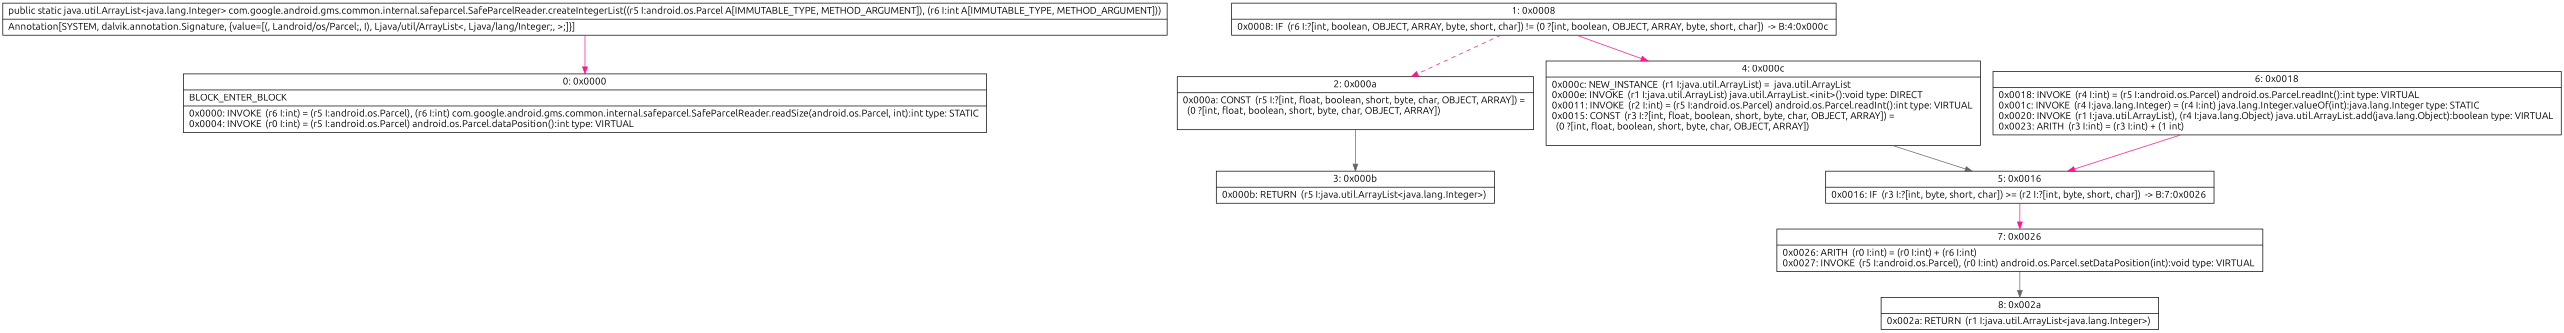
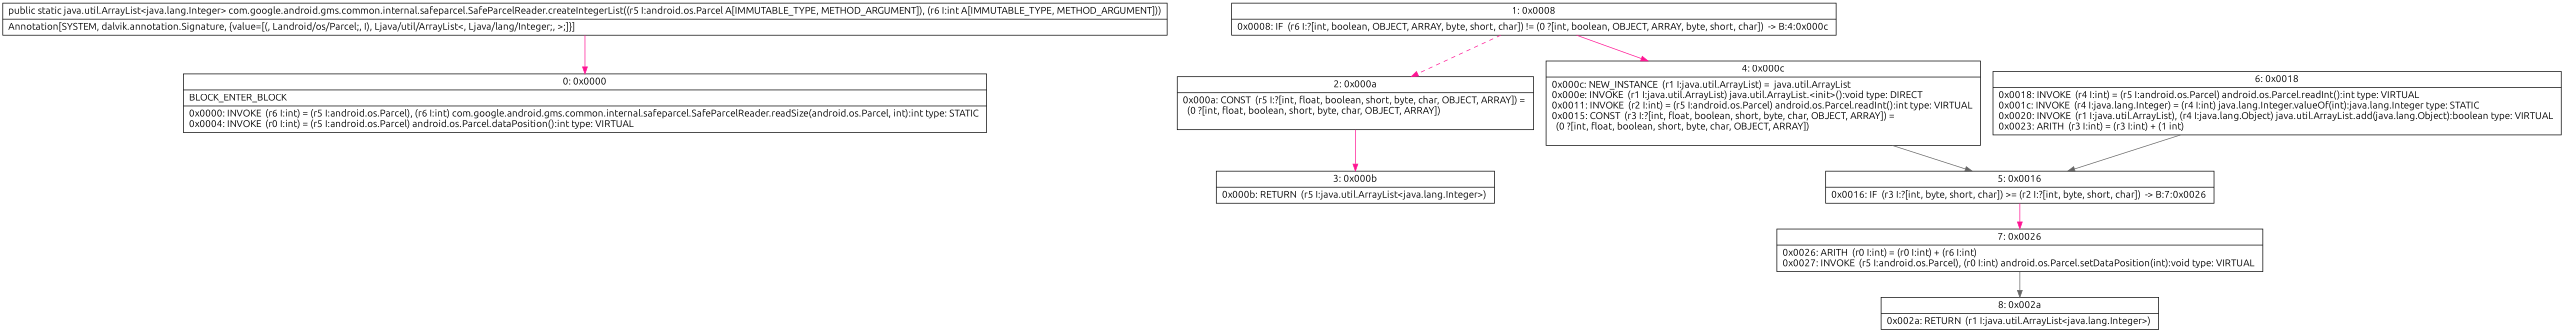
(1355, 147) -> (1355, 147)
(2128, 152) -> (2128, 152)
